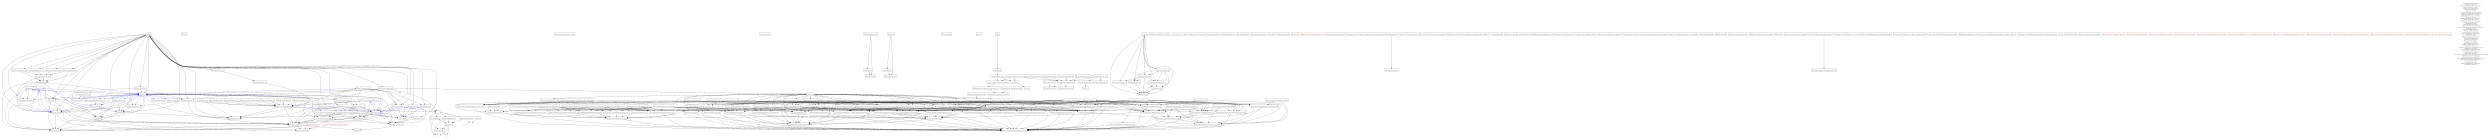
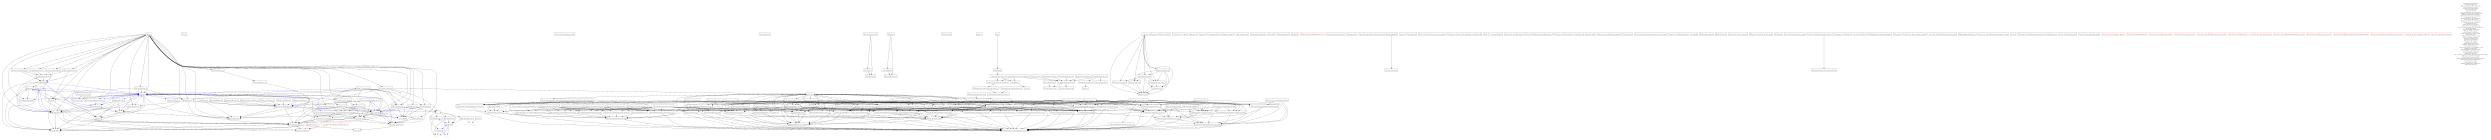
(158, 100) -> none
